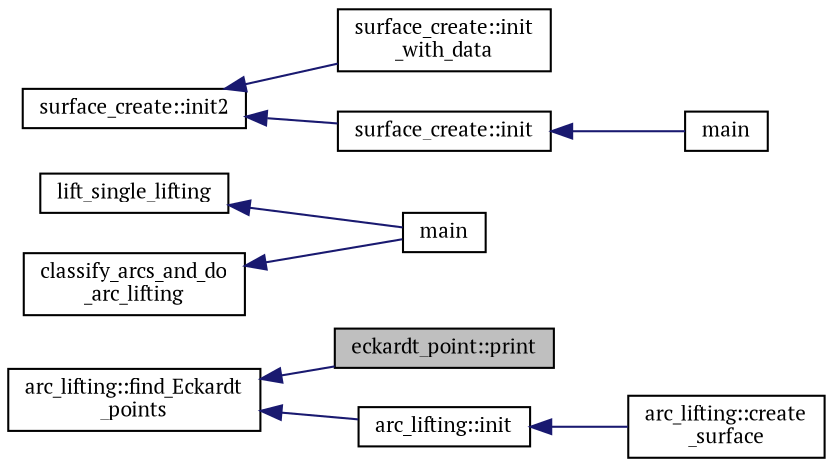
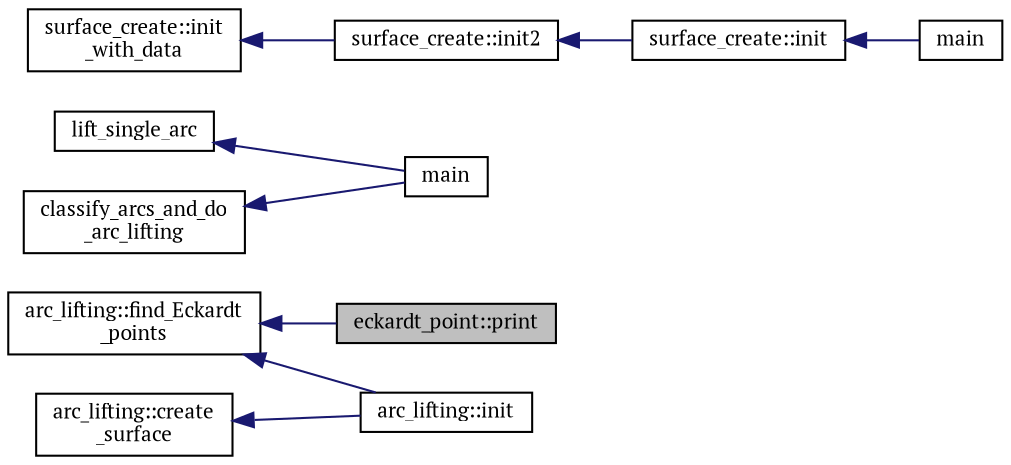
(292, 74) -> (298, 40)
(134, 193) -> (134, 131)
(590, 427) -> (308, 418)
